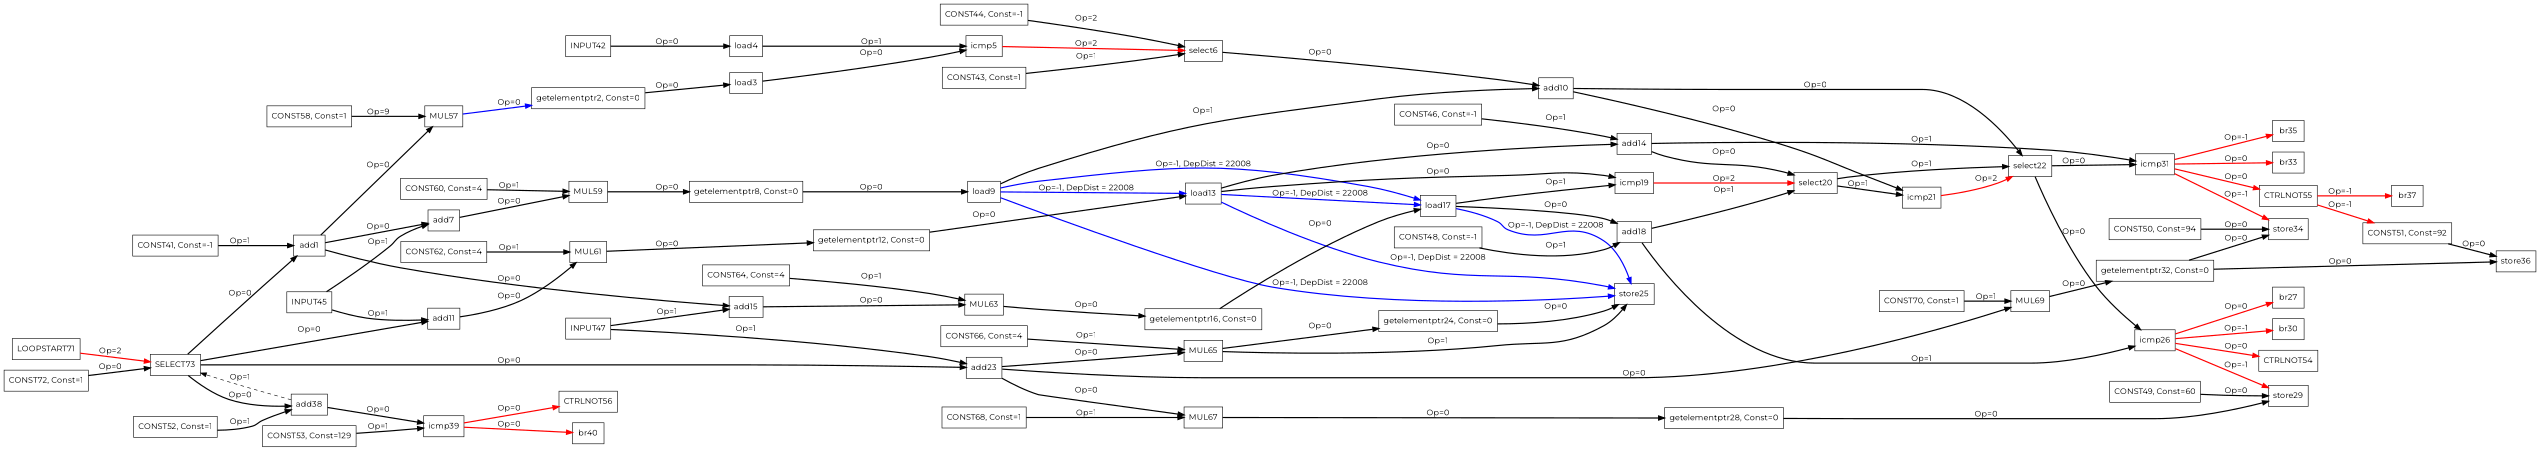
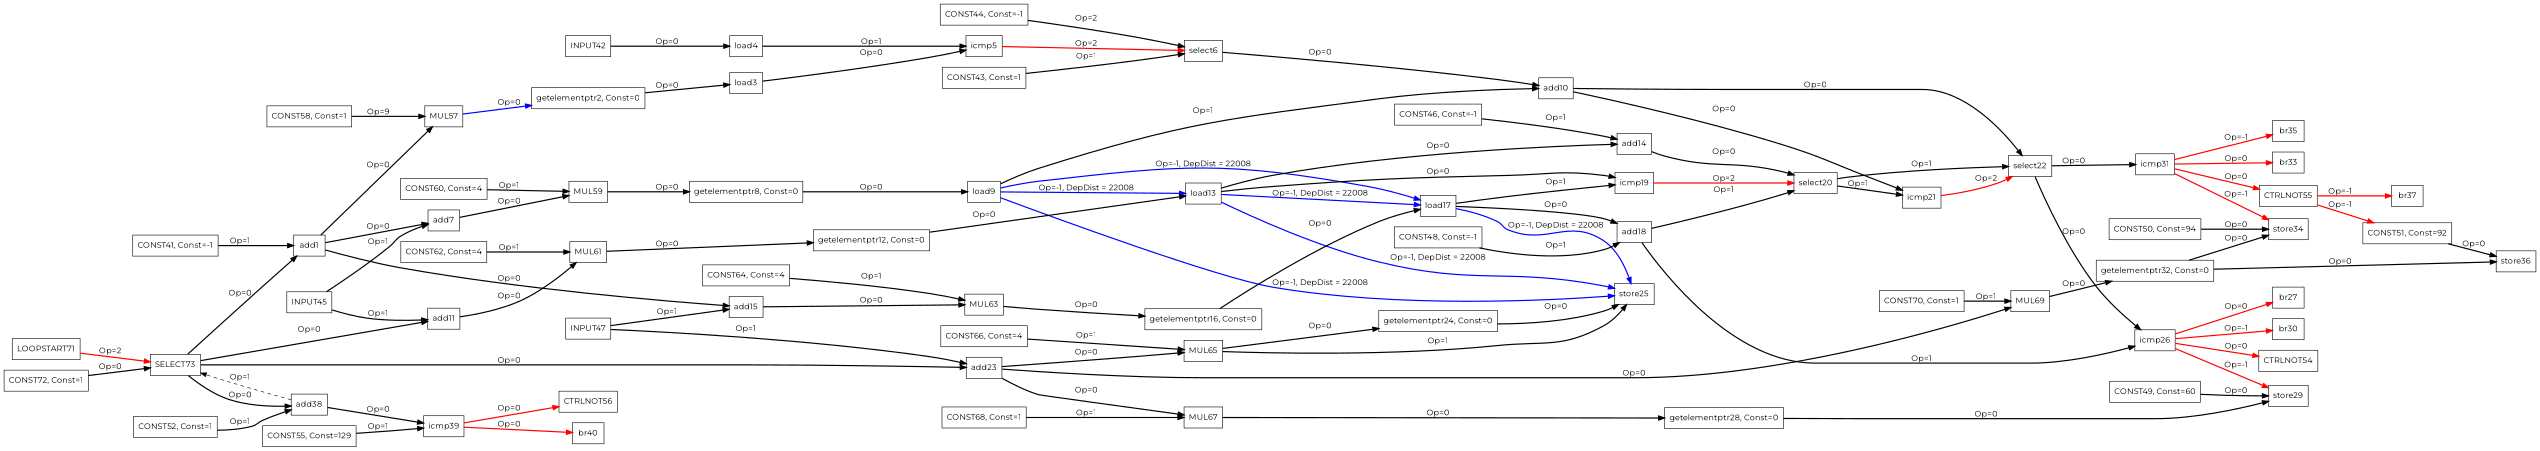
(1891, 144) -> none
(309, 436) -> (309, 436)
